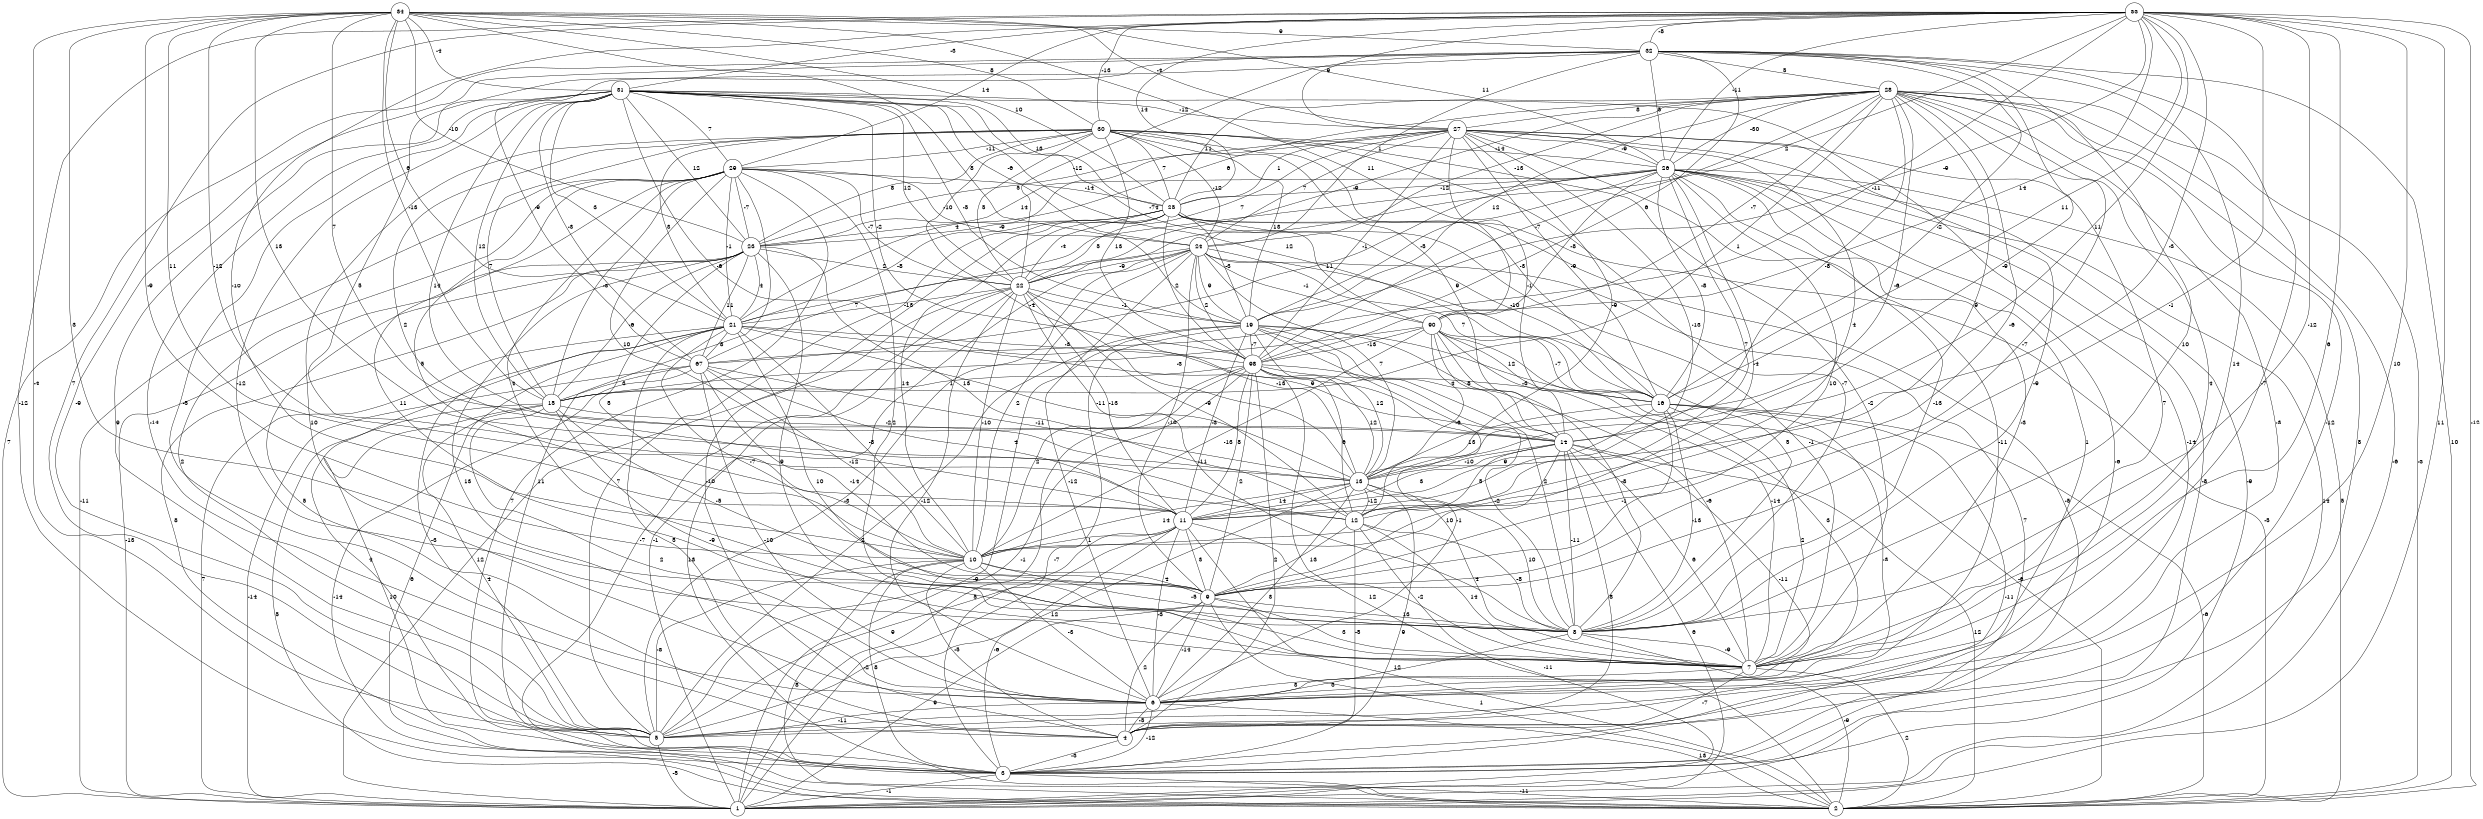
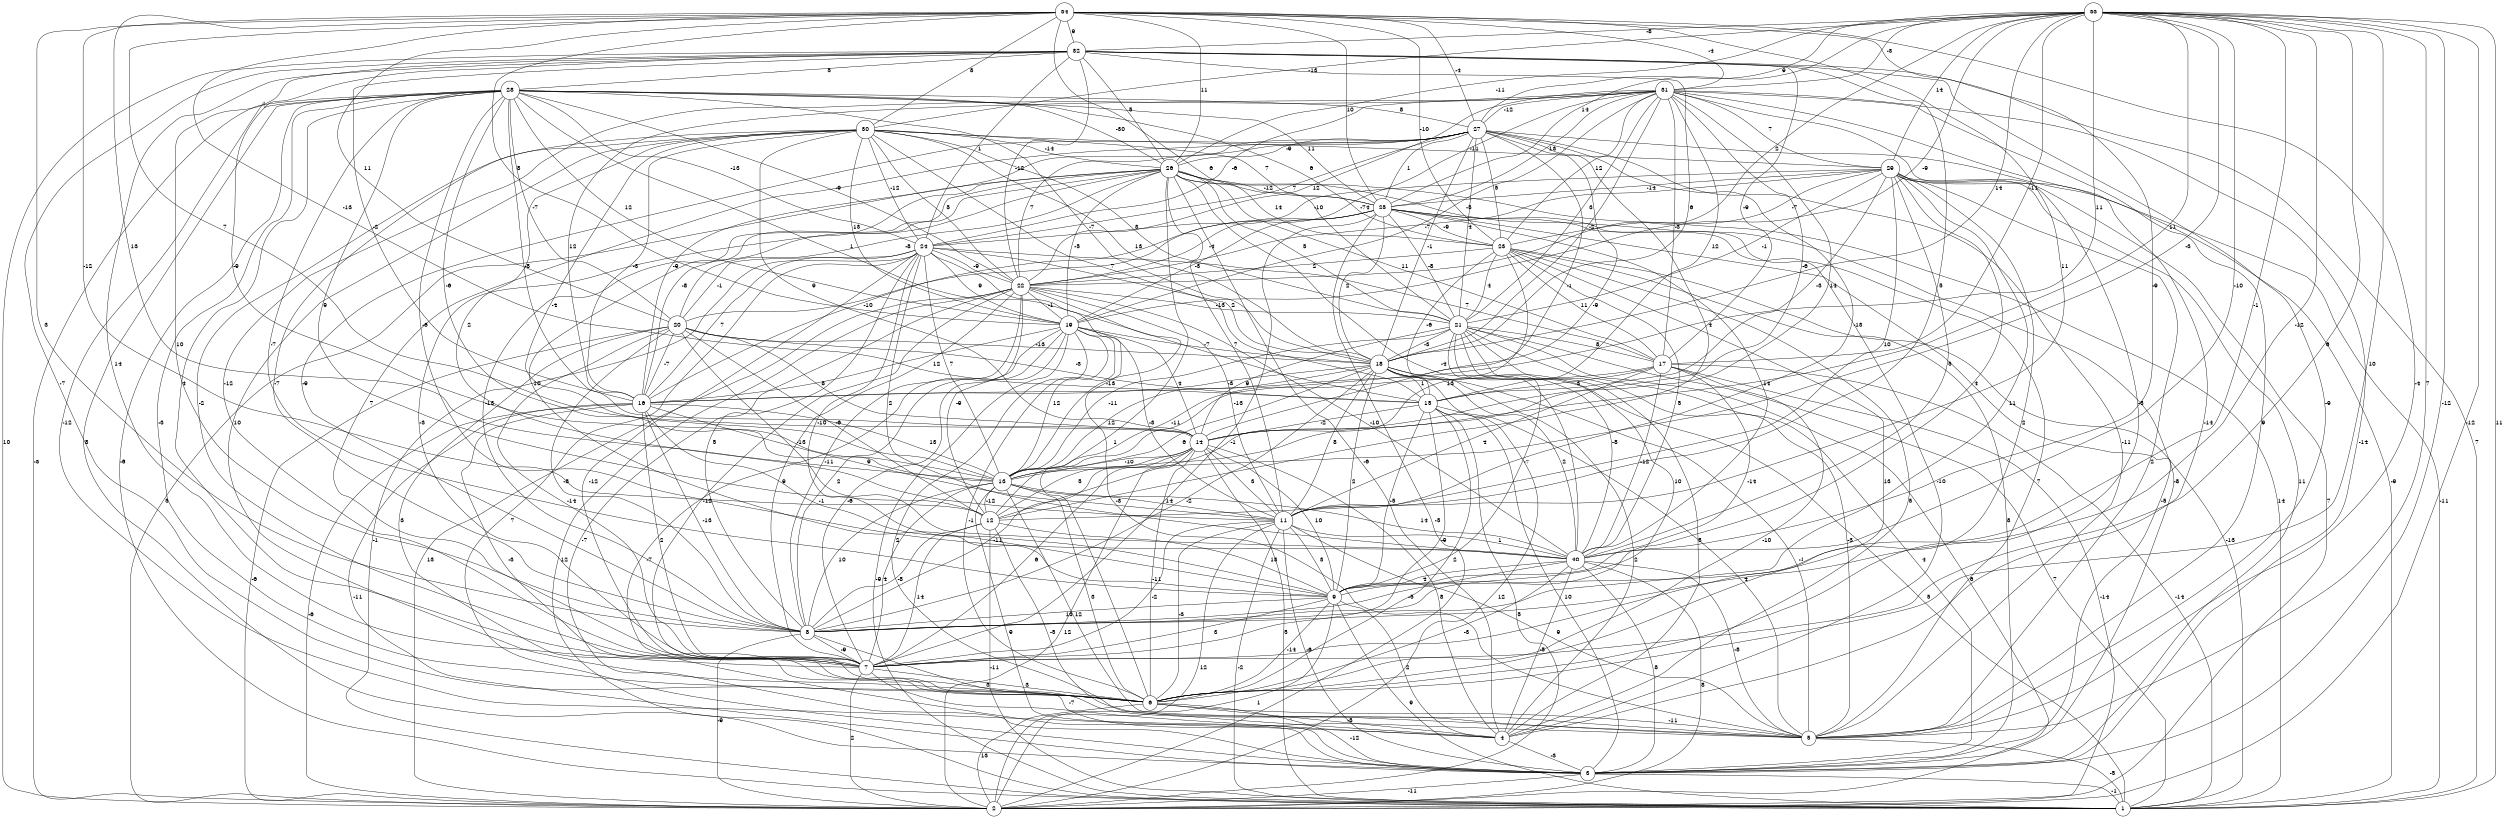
(925, 183) -> none
(1432, 325) -> (677, 325)
(699, 364) -> (1662, 364)
(1253, 364) -> (1379, 364)
(973, 560) -> (1576, 560)
(1209, 625) -> (803, 435)
(1694, 632) -> (1286, 632)
